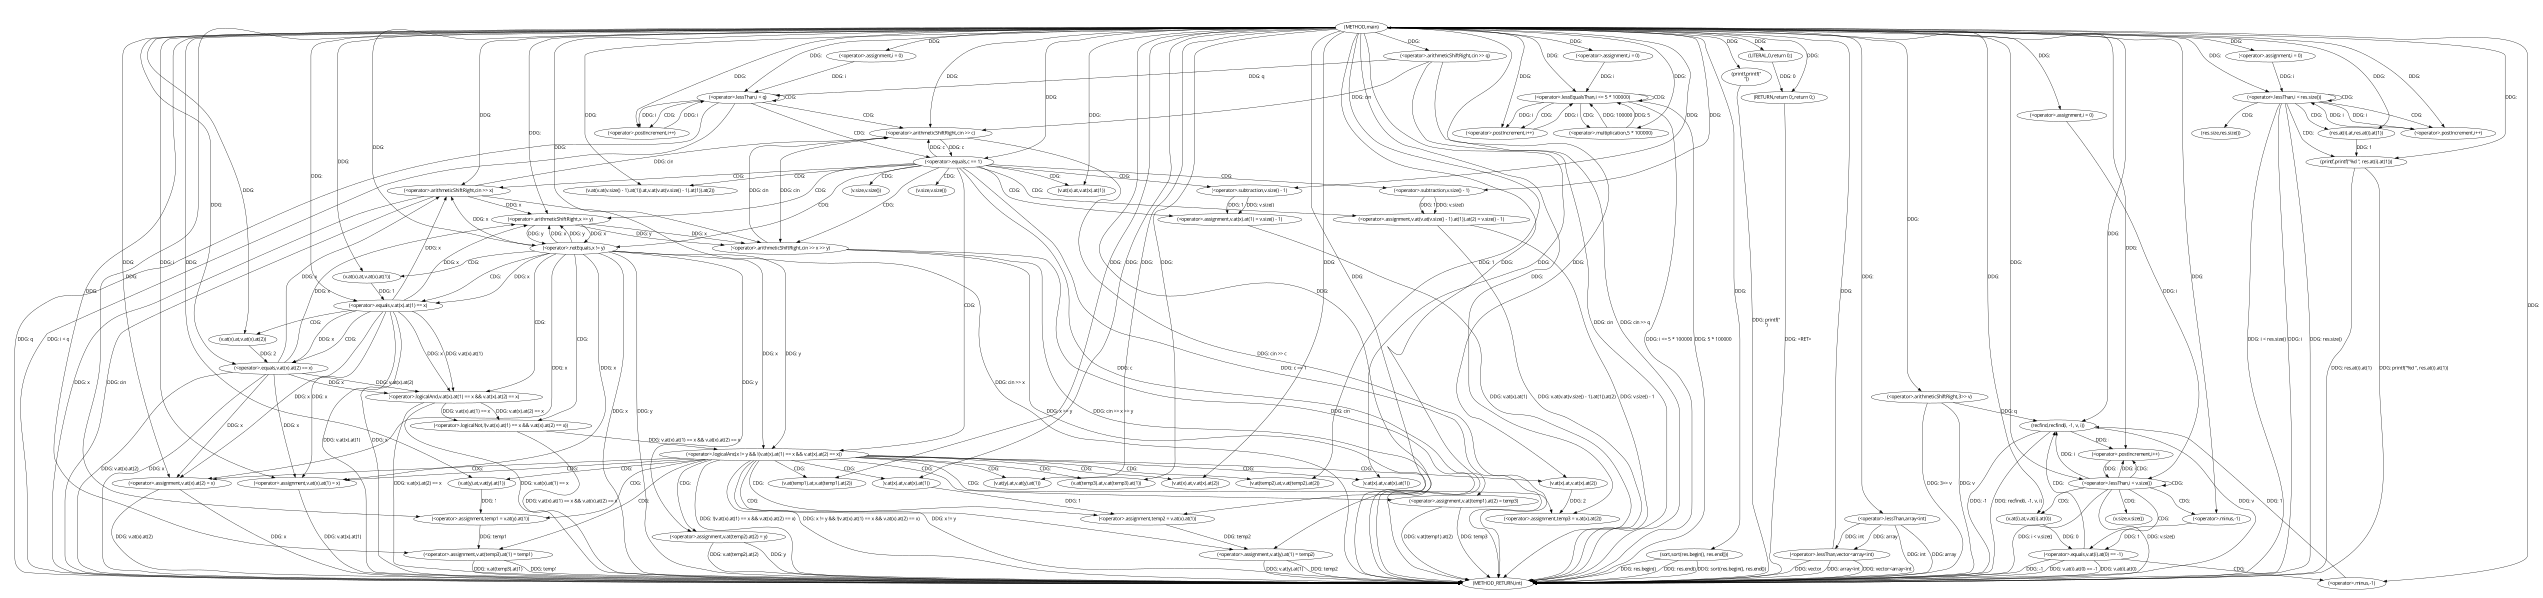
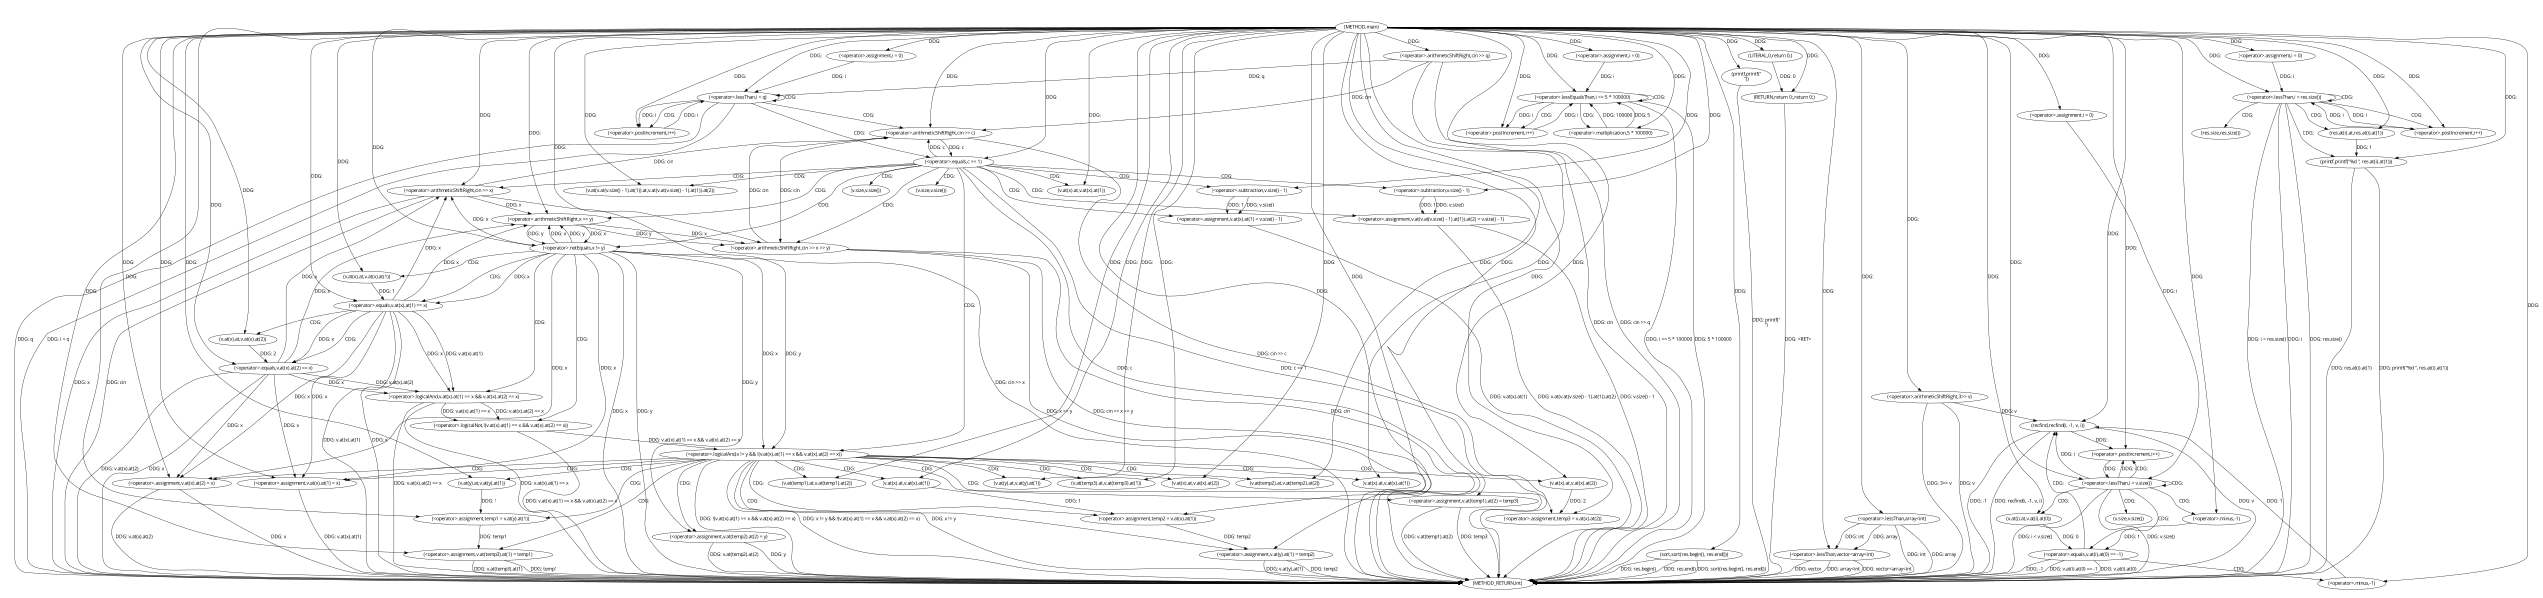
(1849, 69) -> (1835, 78)
(167, 263) -> (167, 263)
(1487, 263) -> (1487, 263)
(2009, 412) -> (2009, 412)
